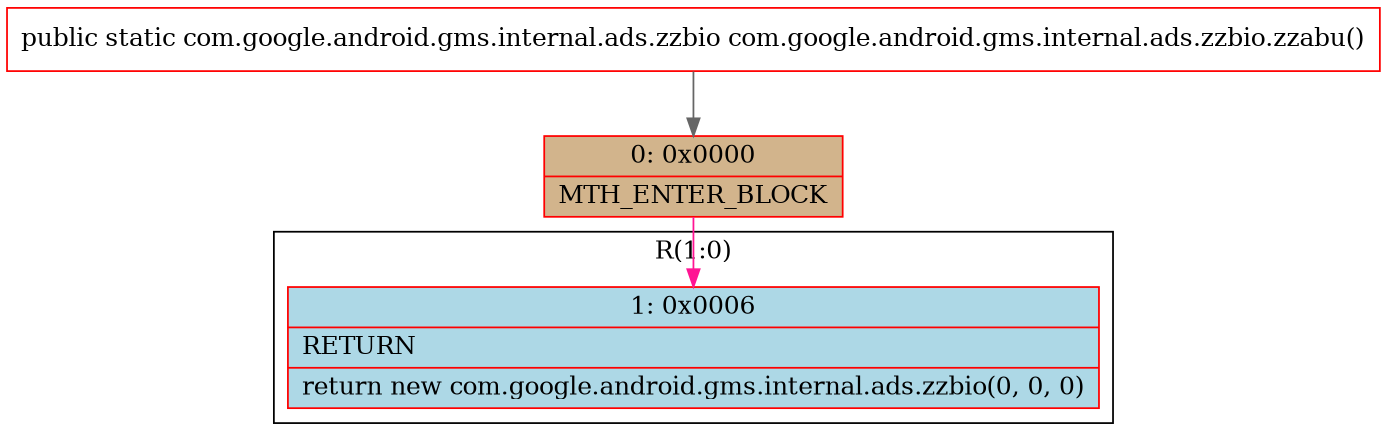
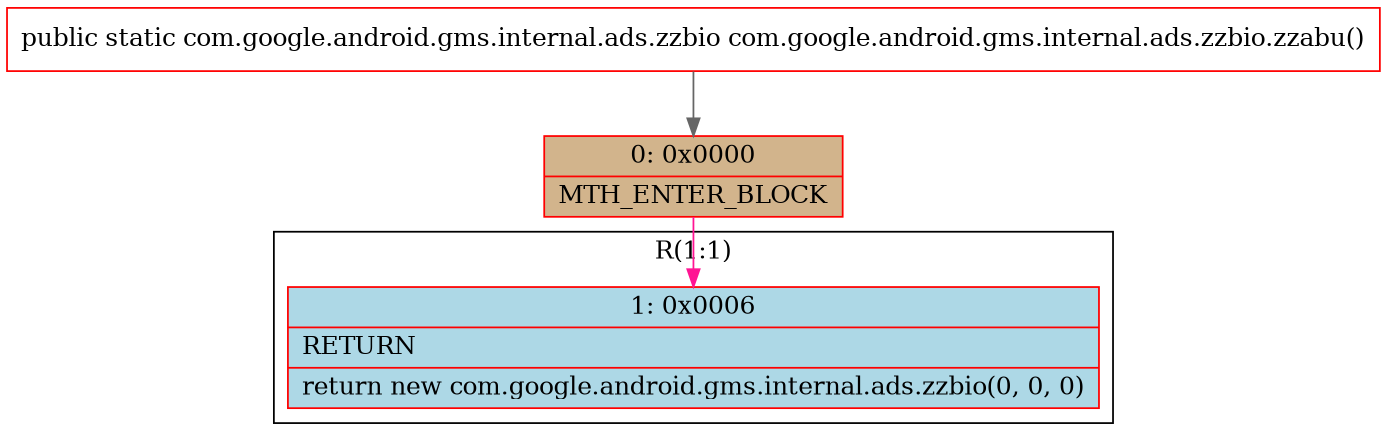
(693, 252) -> (693, 252)
